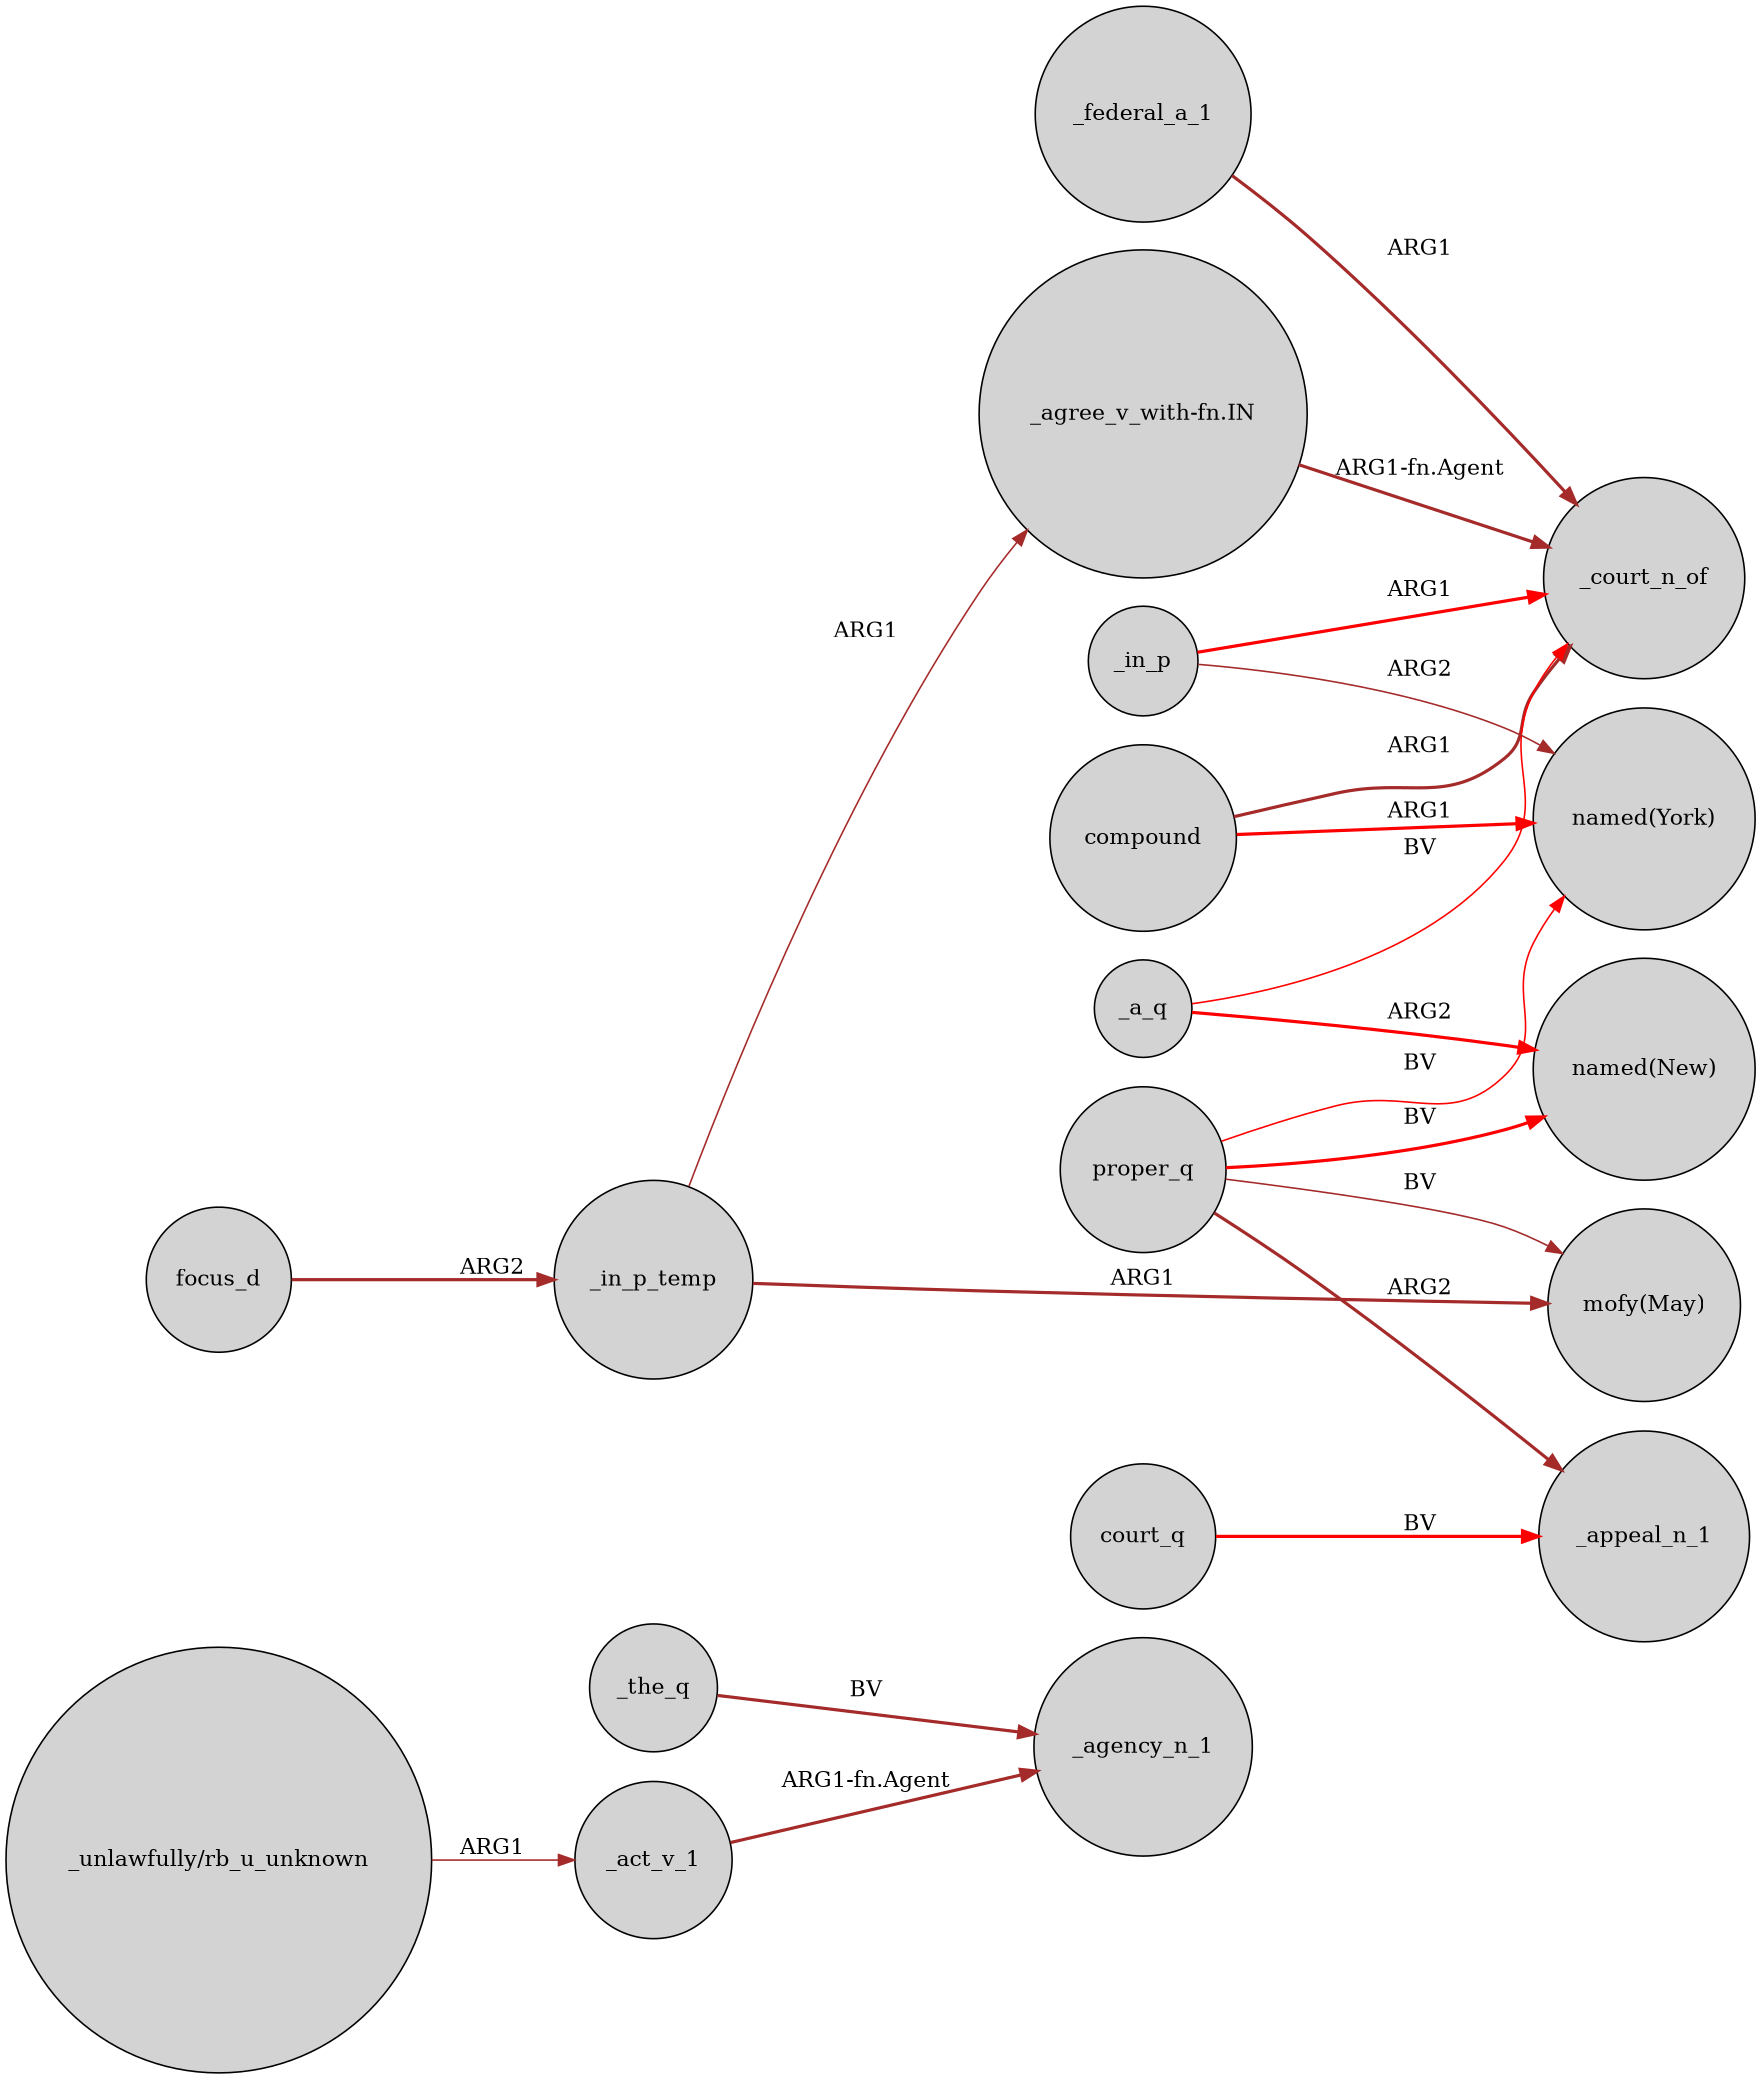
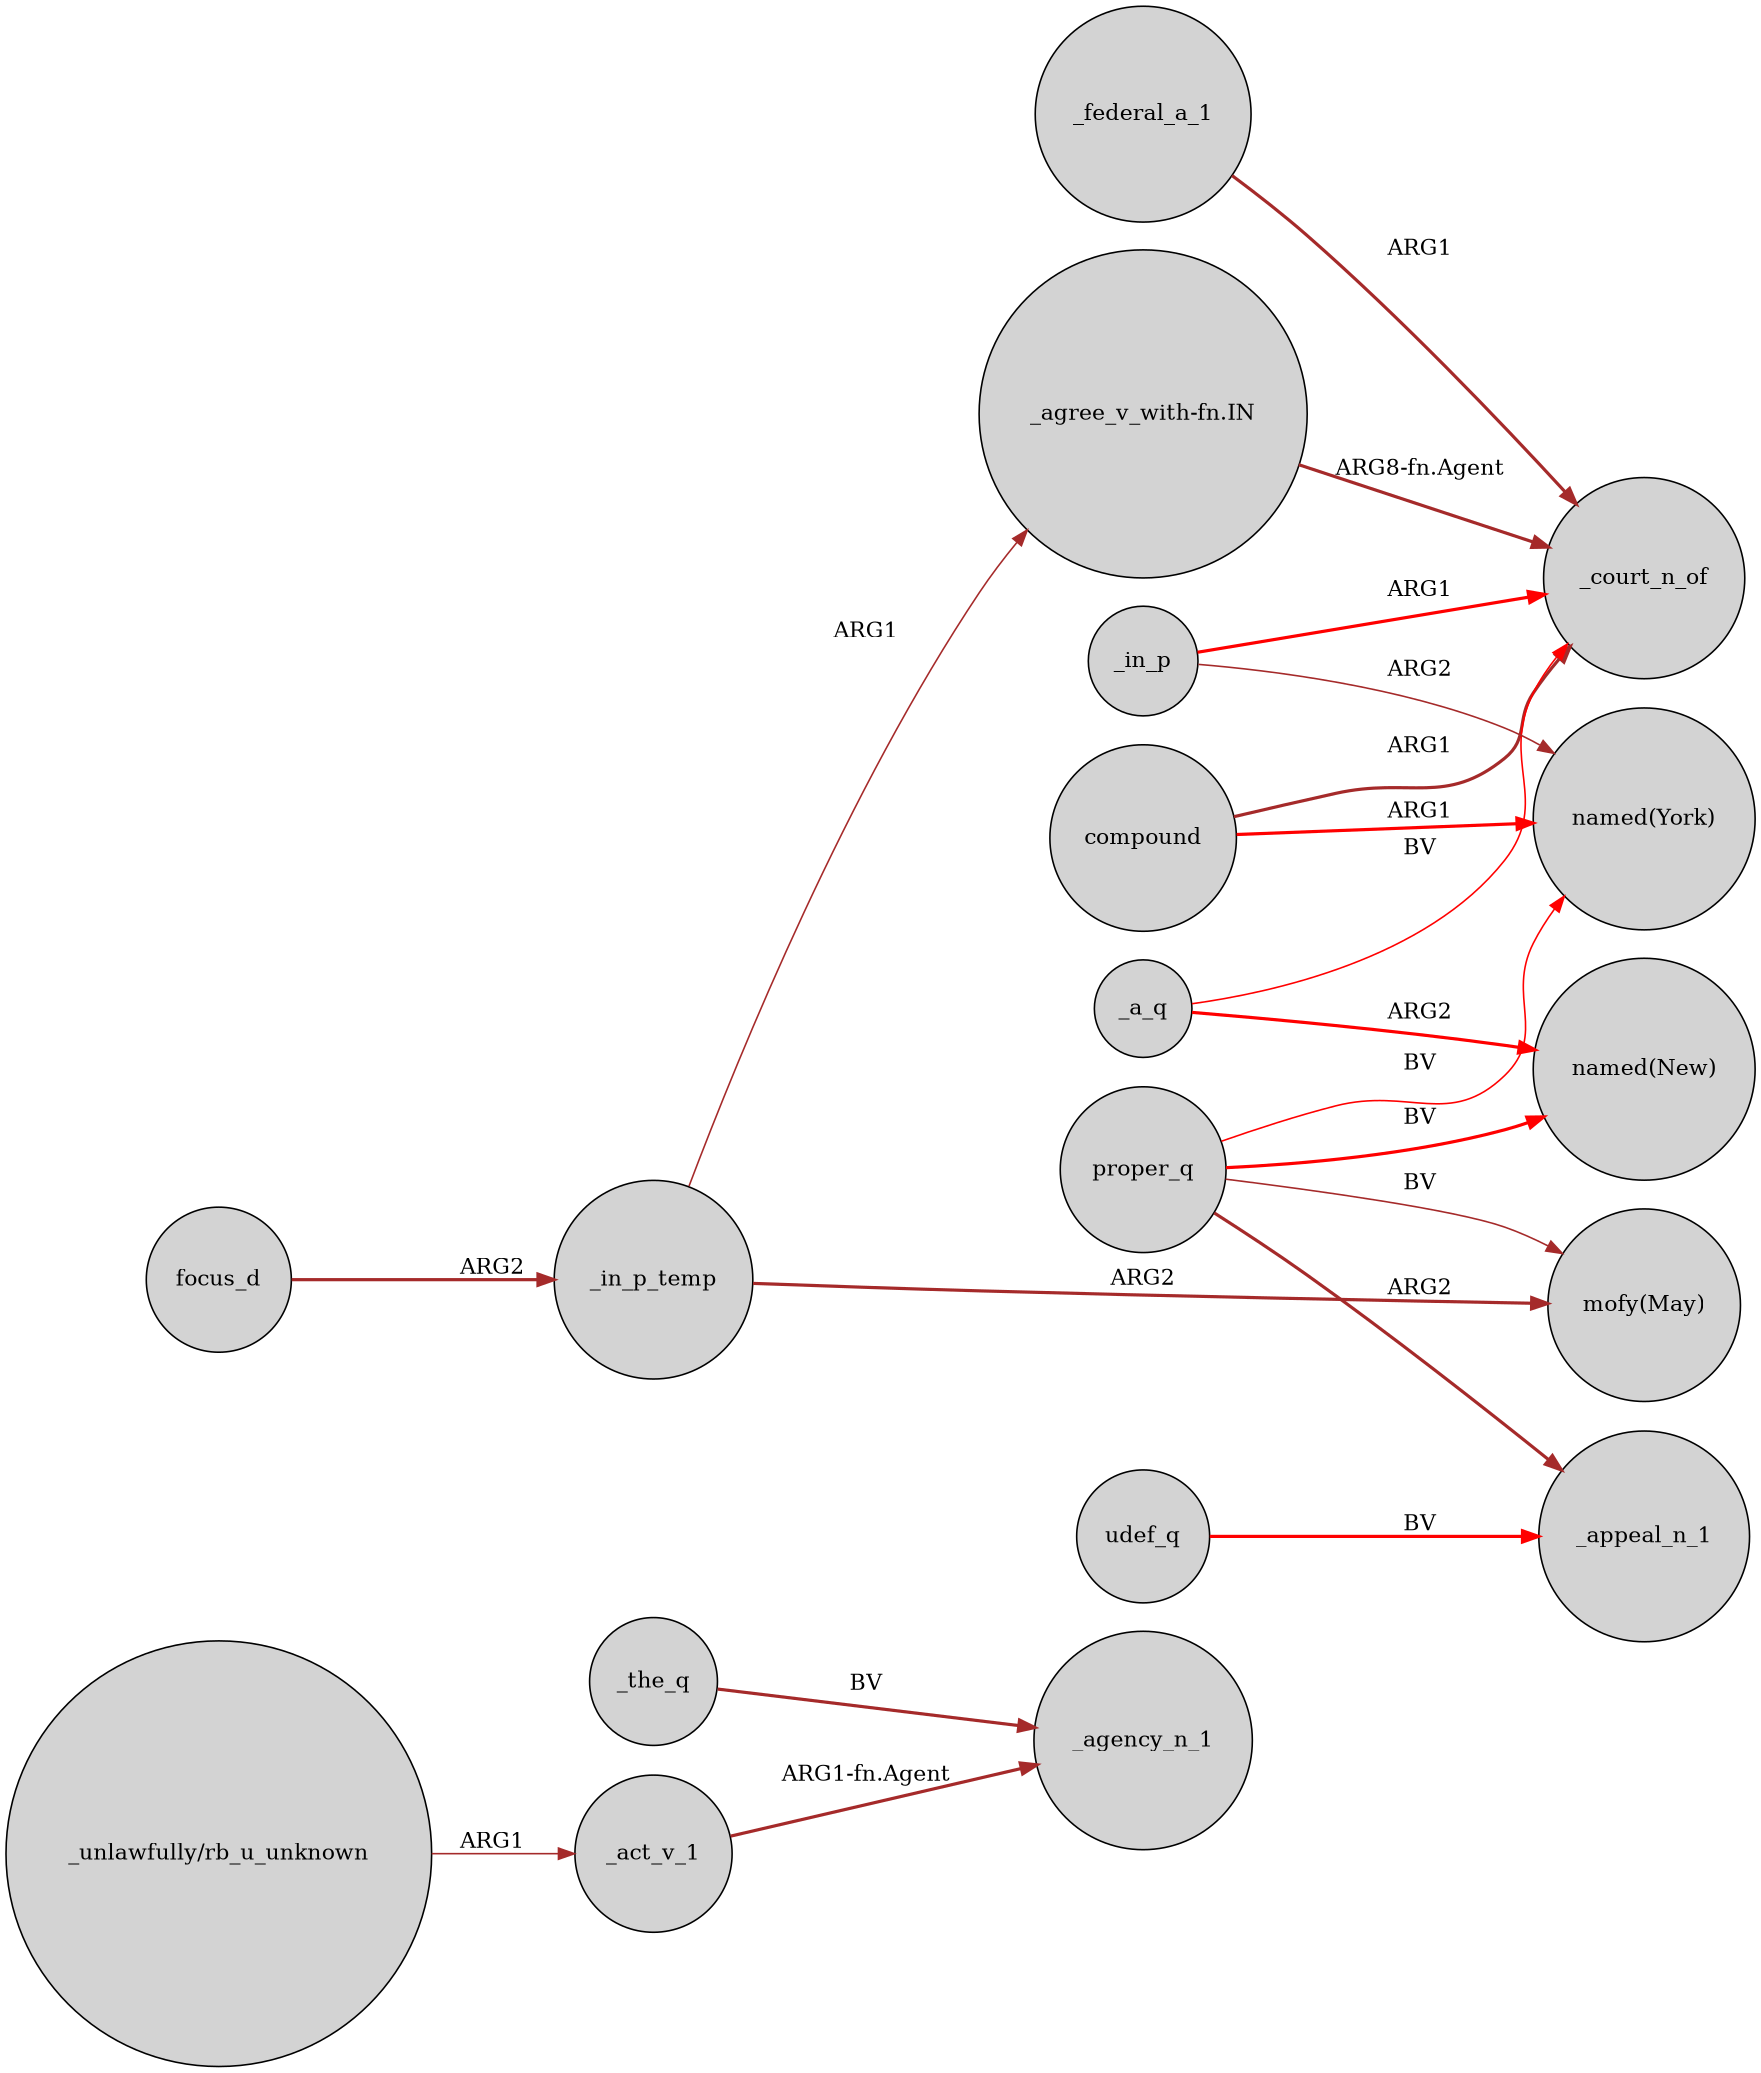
(1420, 469) -> (1420, 469)
(1143, 1279) -> (1143, 1279)
(1143, 1536) -> (1143, 1536)
